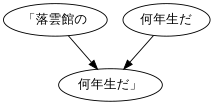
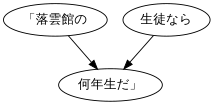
(167, 20) -> (167, 20)
